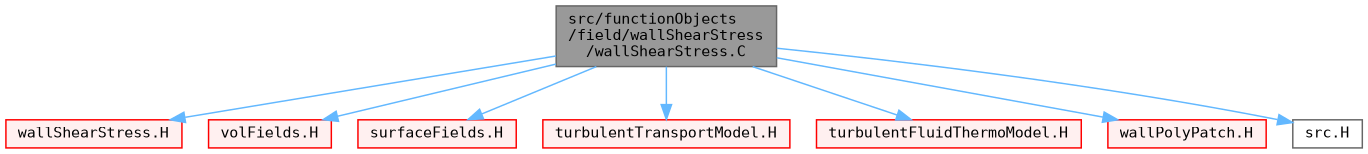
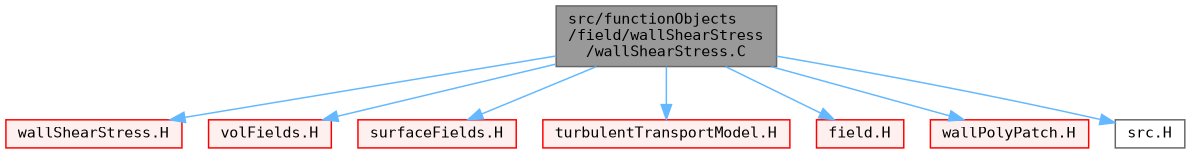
(949, 134) -> (860, 134)
